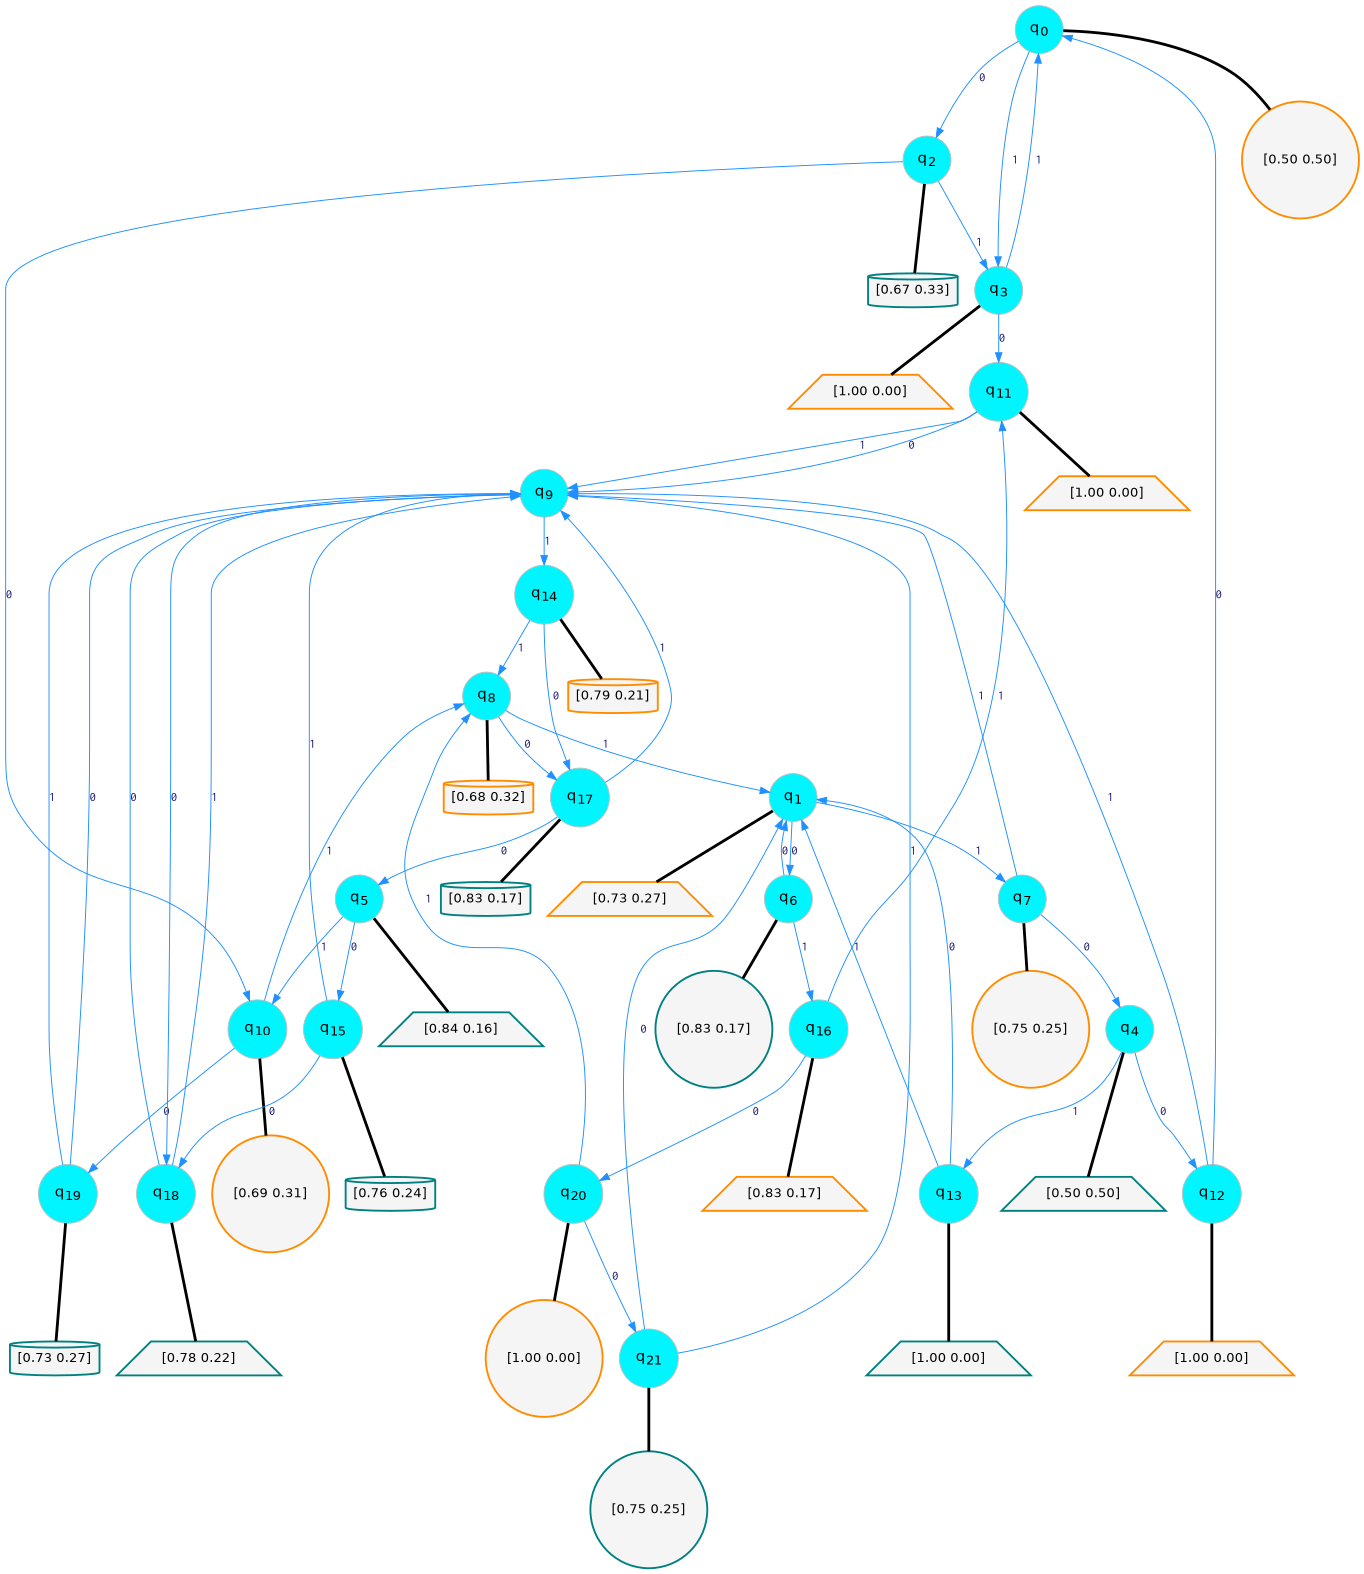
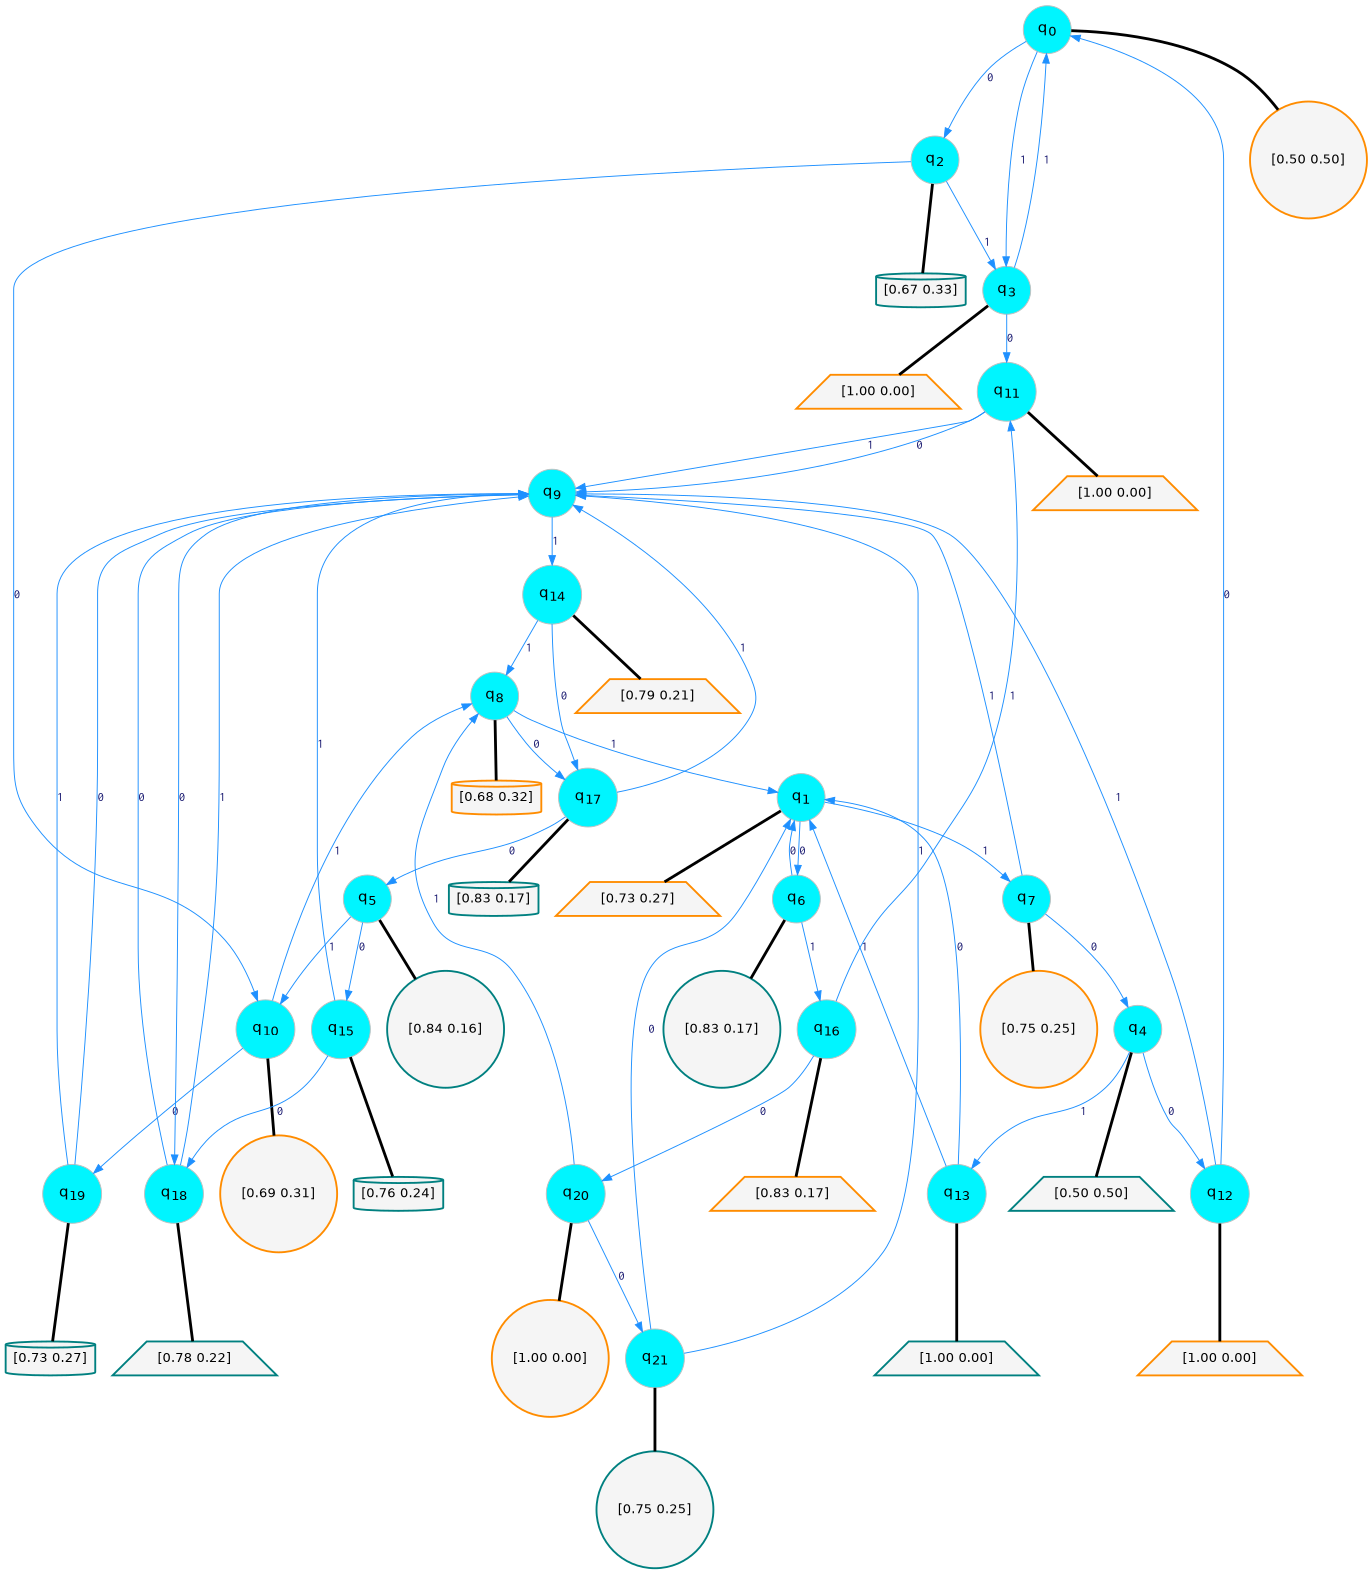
(613, 696) -> (658, 696)
(461, 1029) -> (446, 1029)
